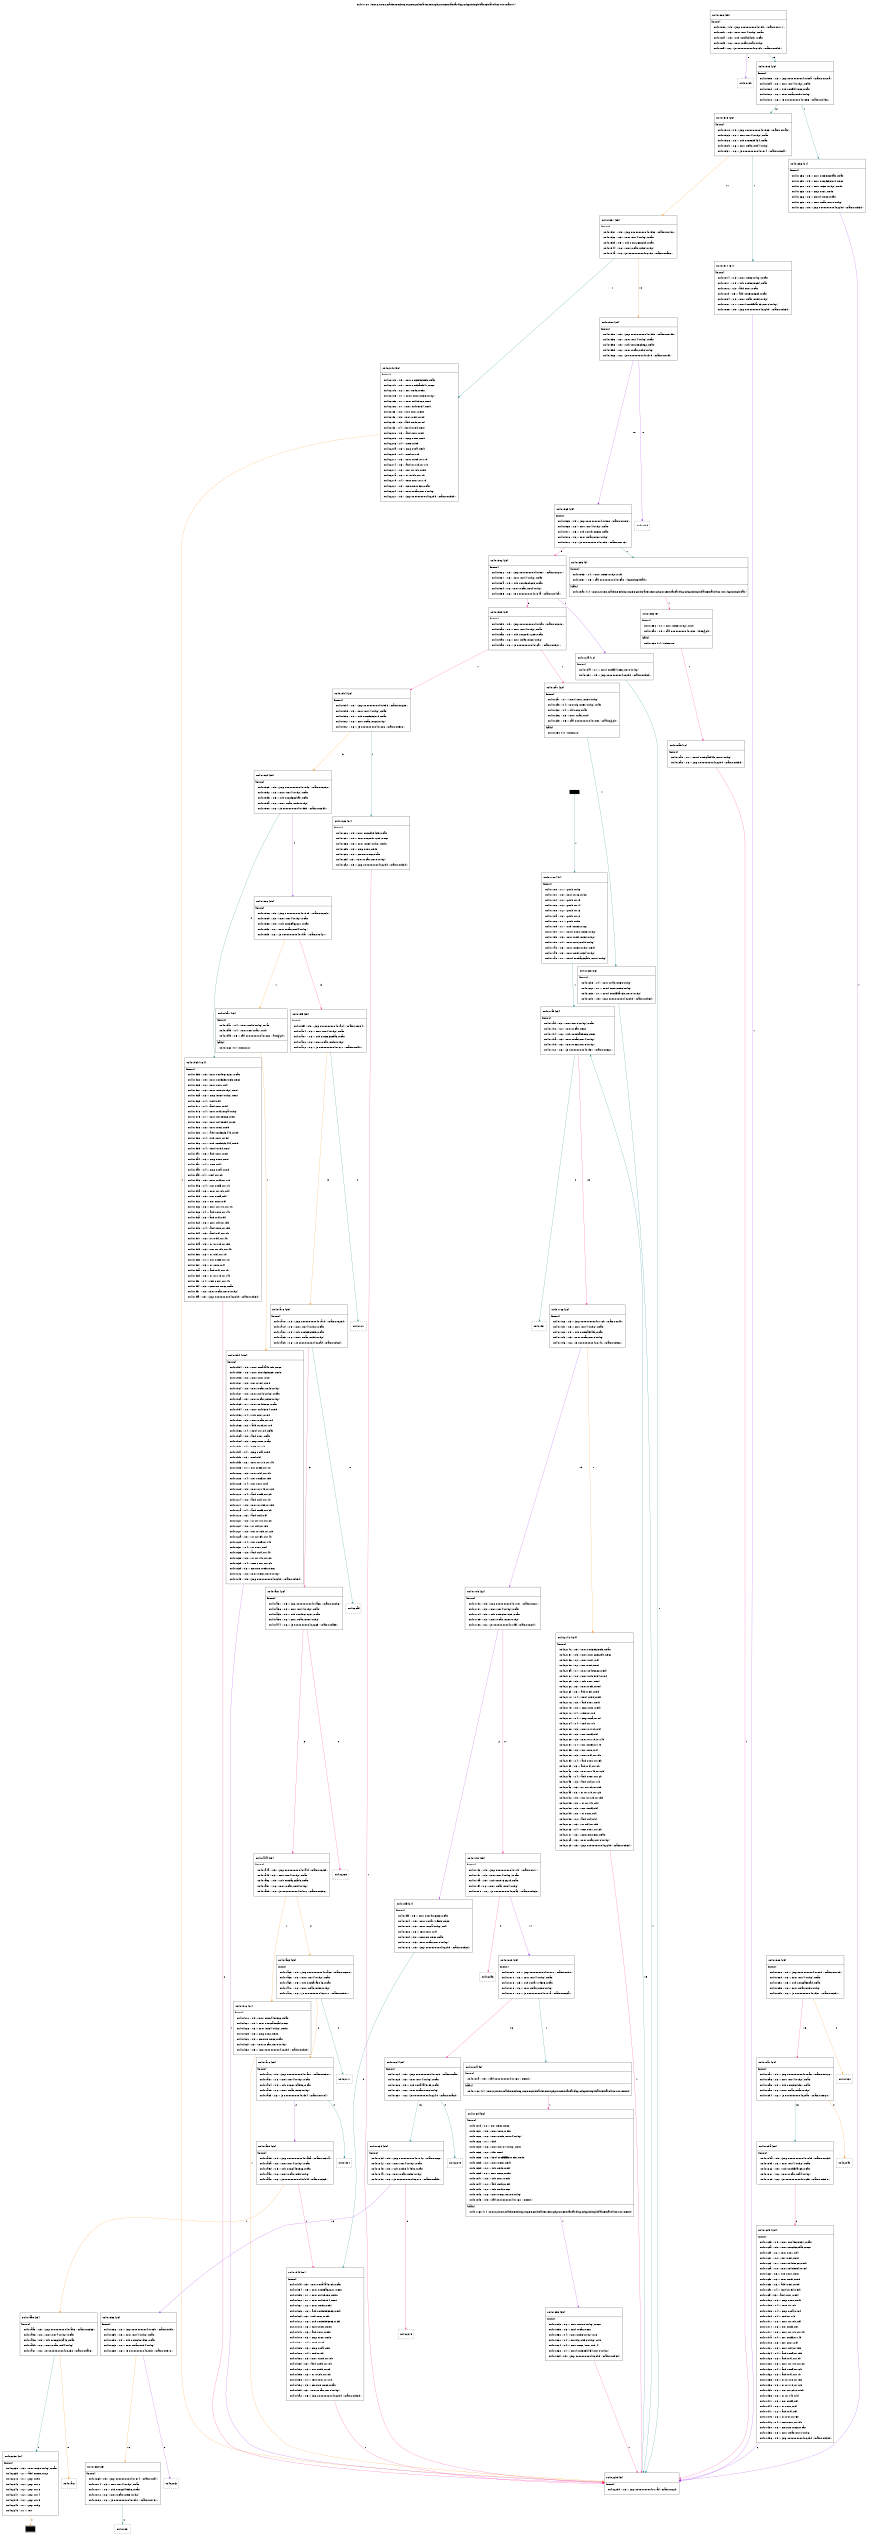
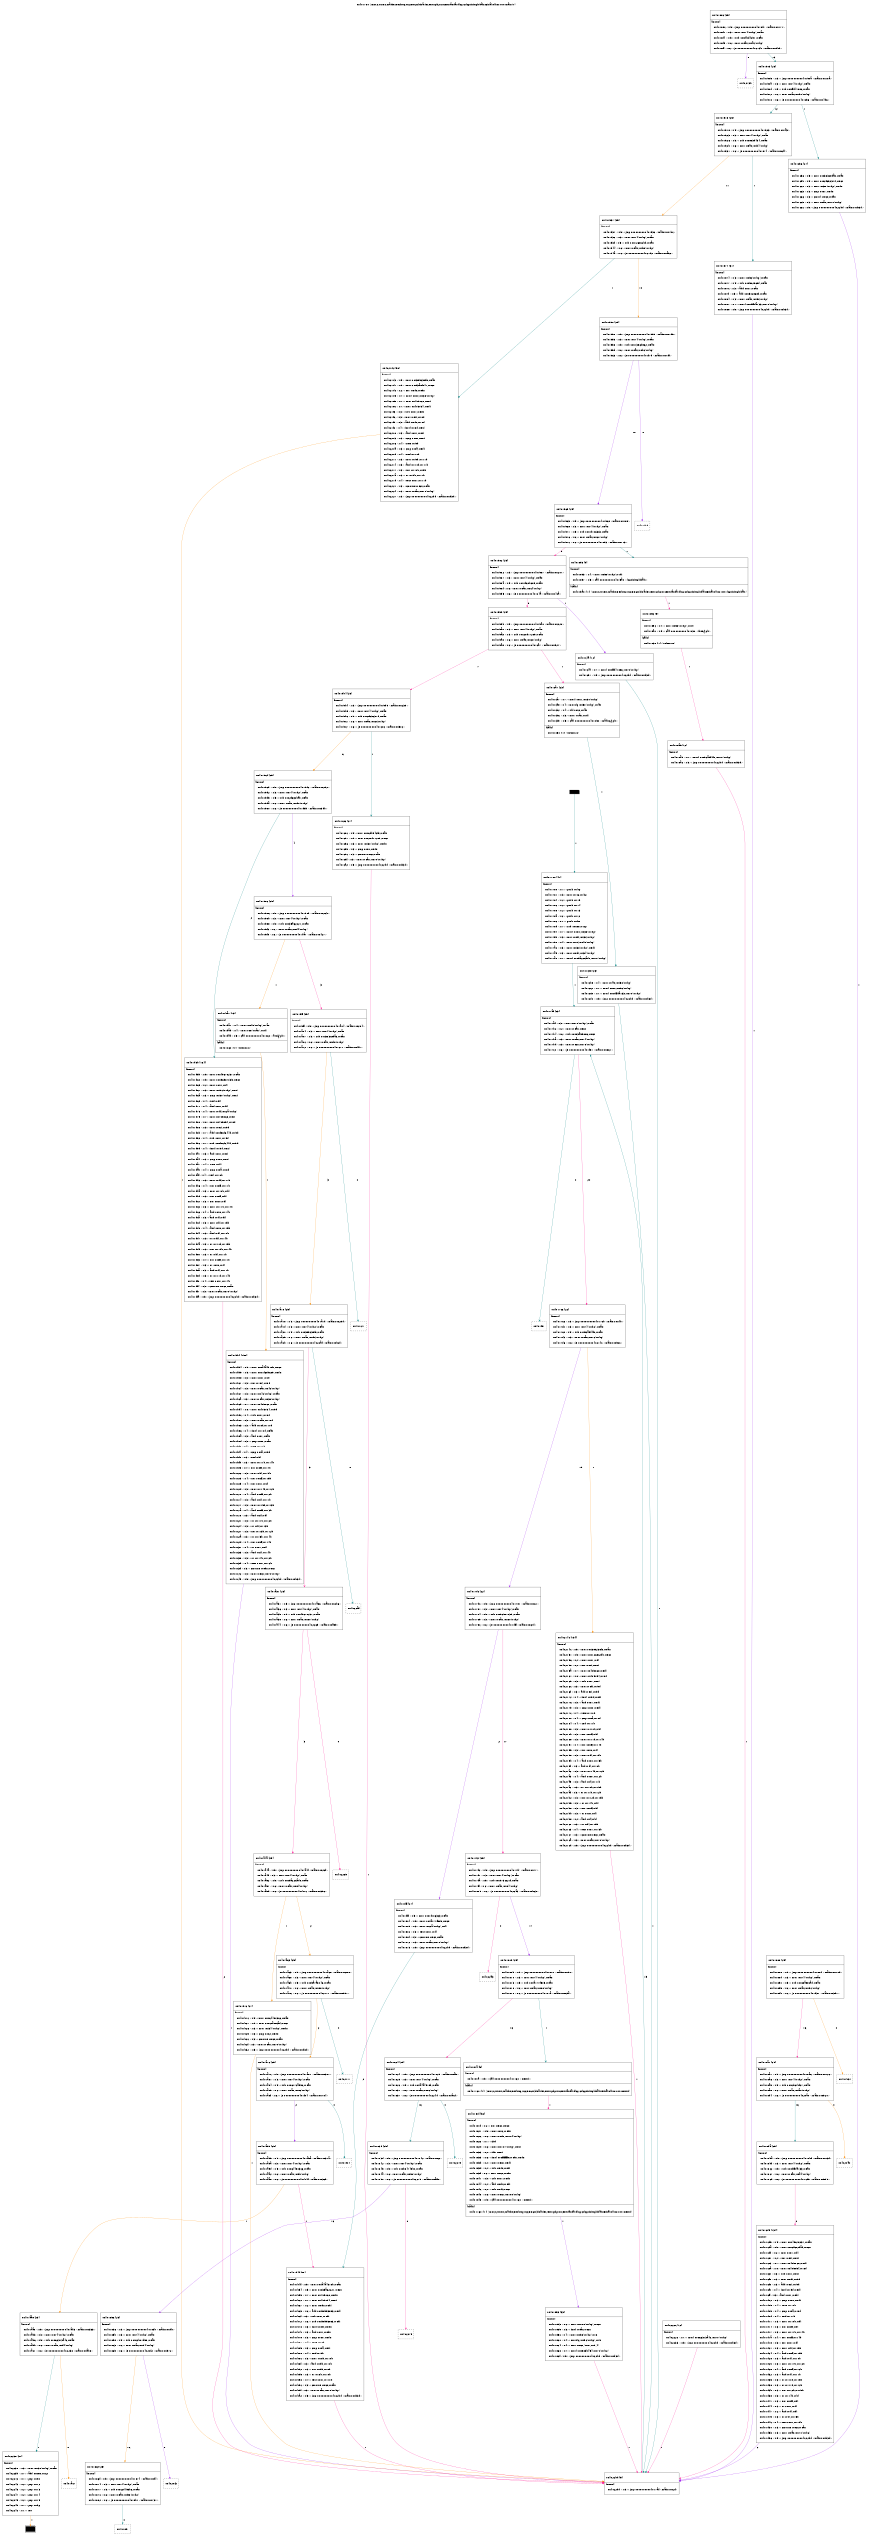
none -> (701, 2334)
